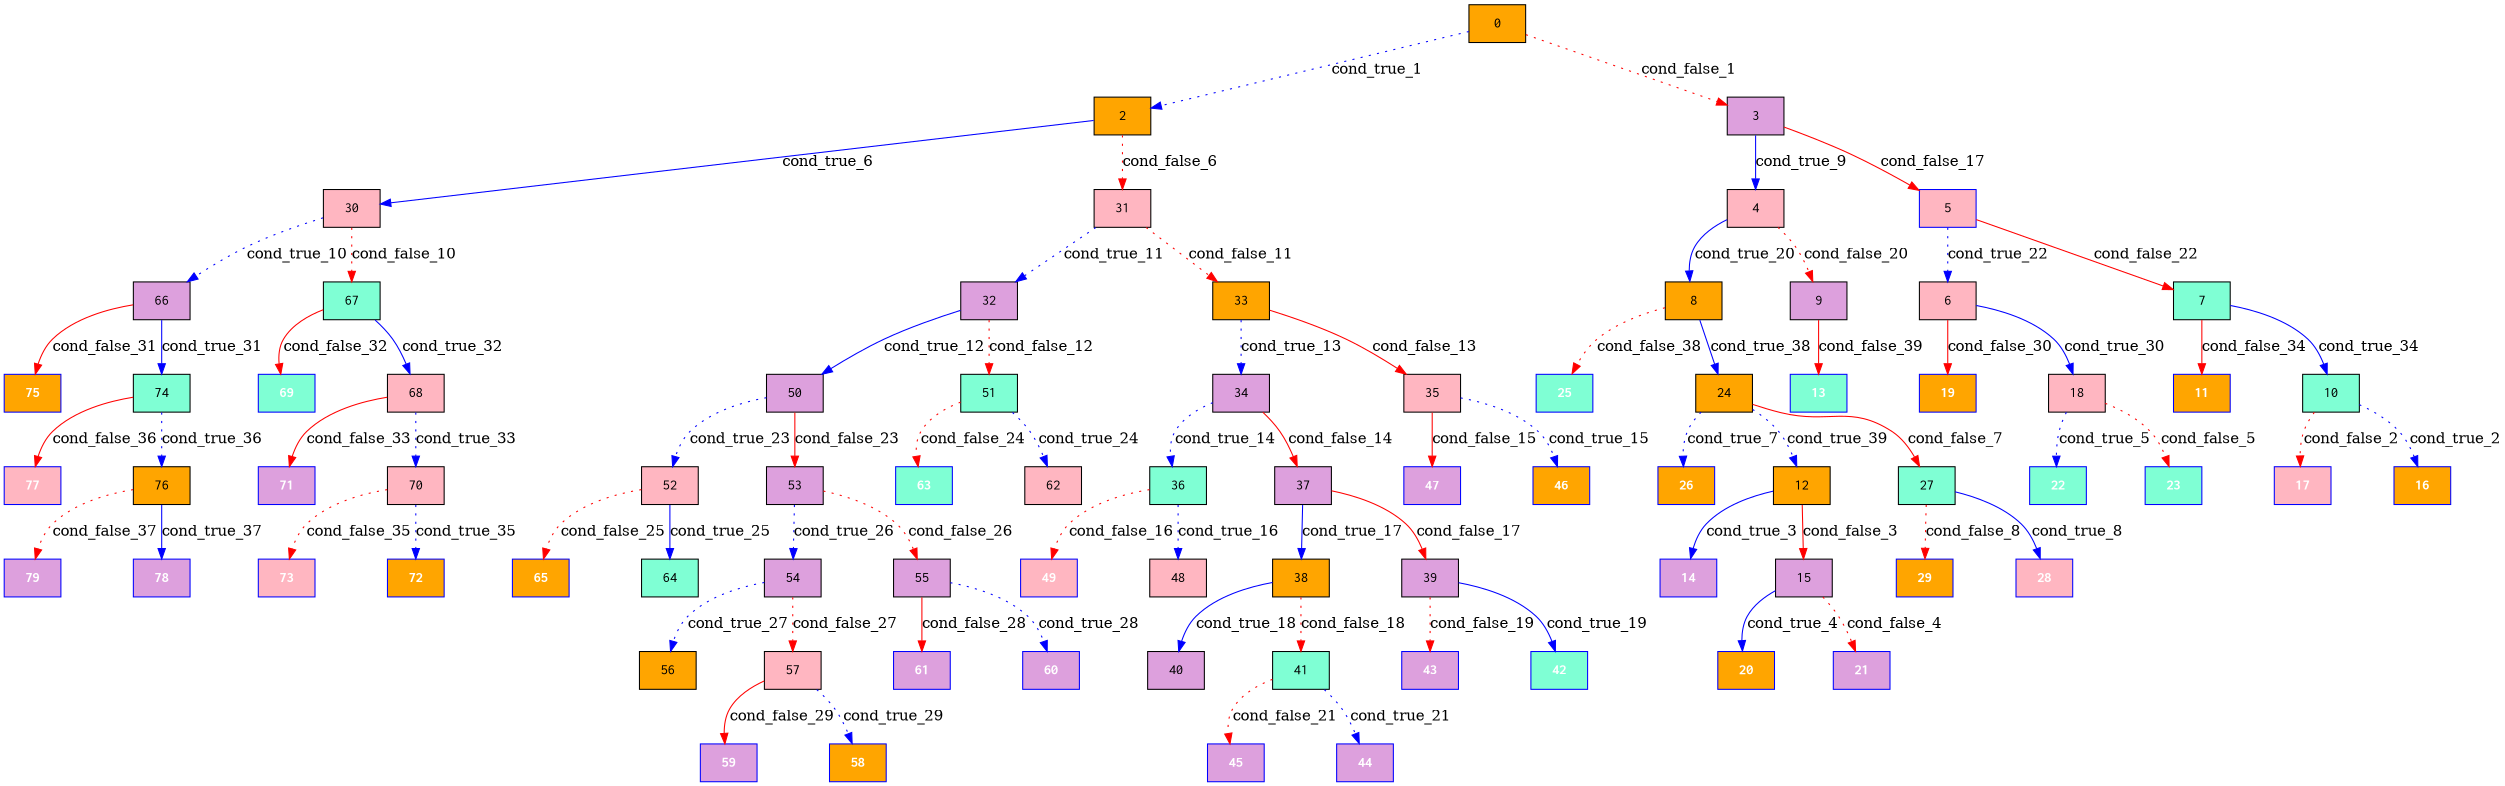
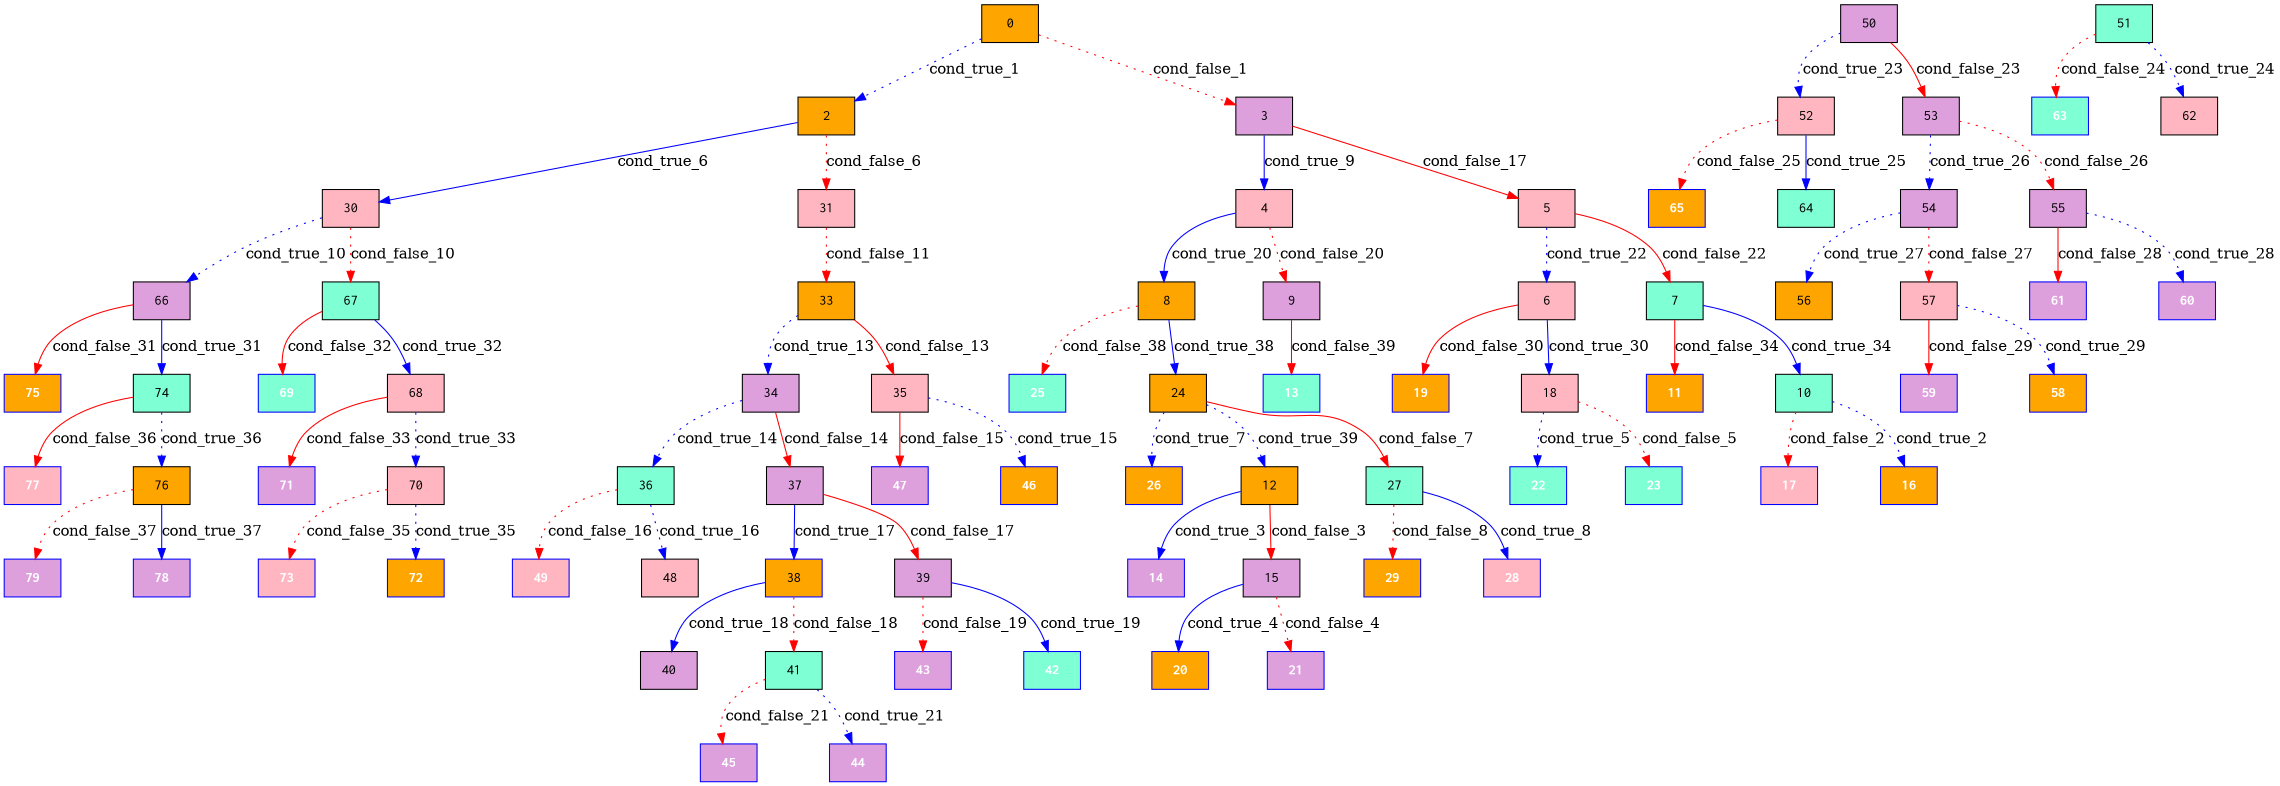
(1948, 208) -> (1547, 208)
(989, 301) -> none
(1301, 578) -> (794, 578)
